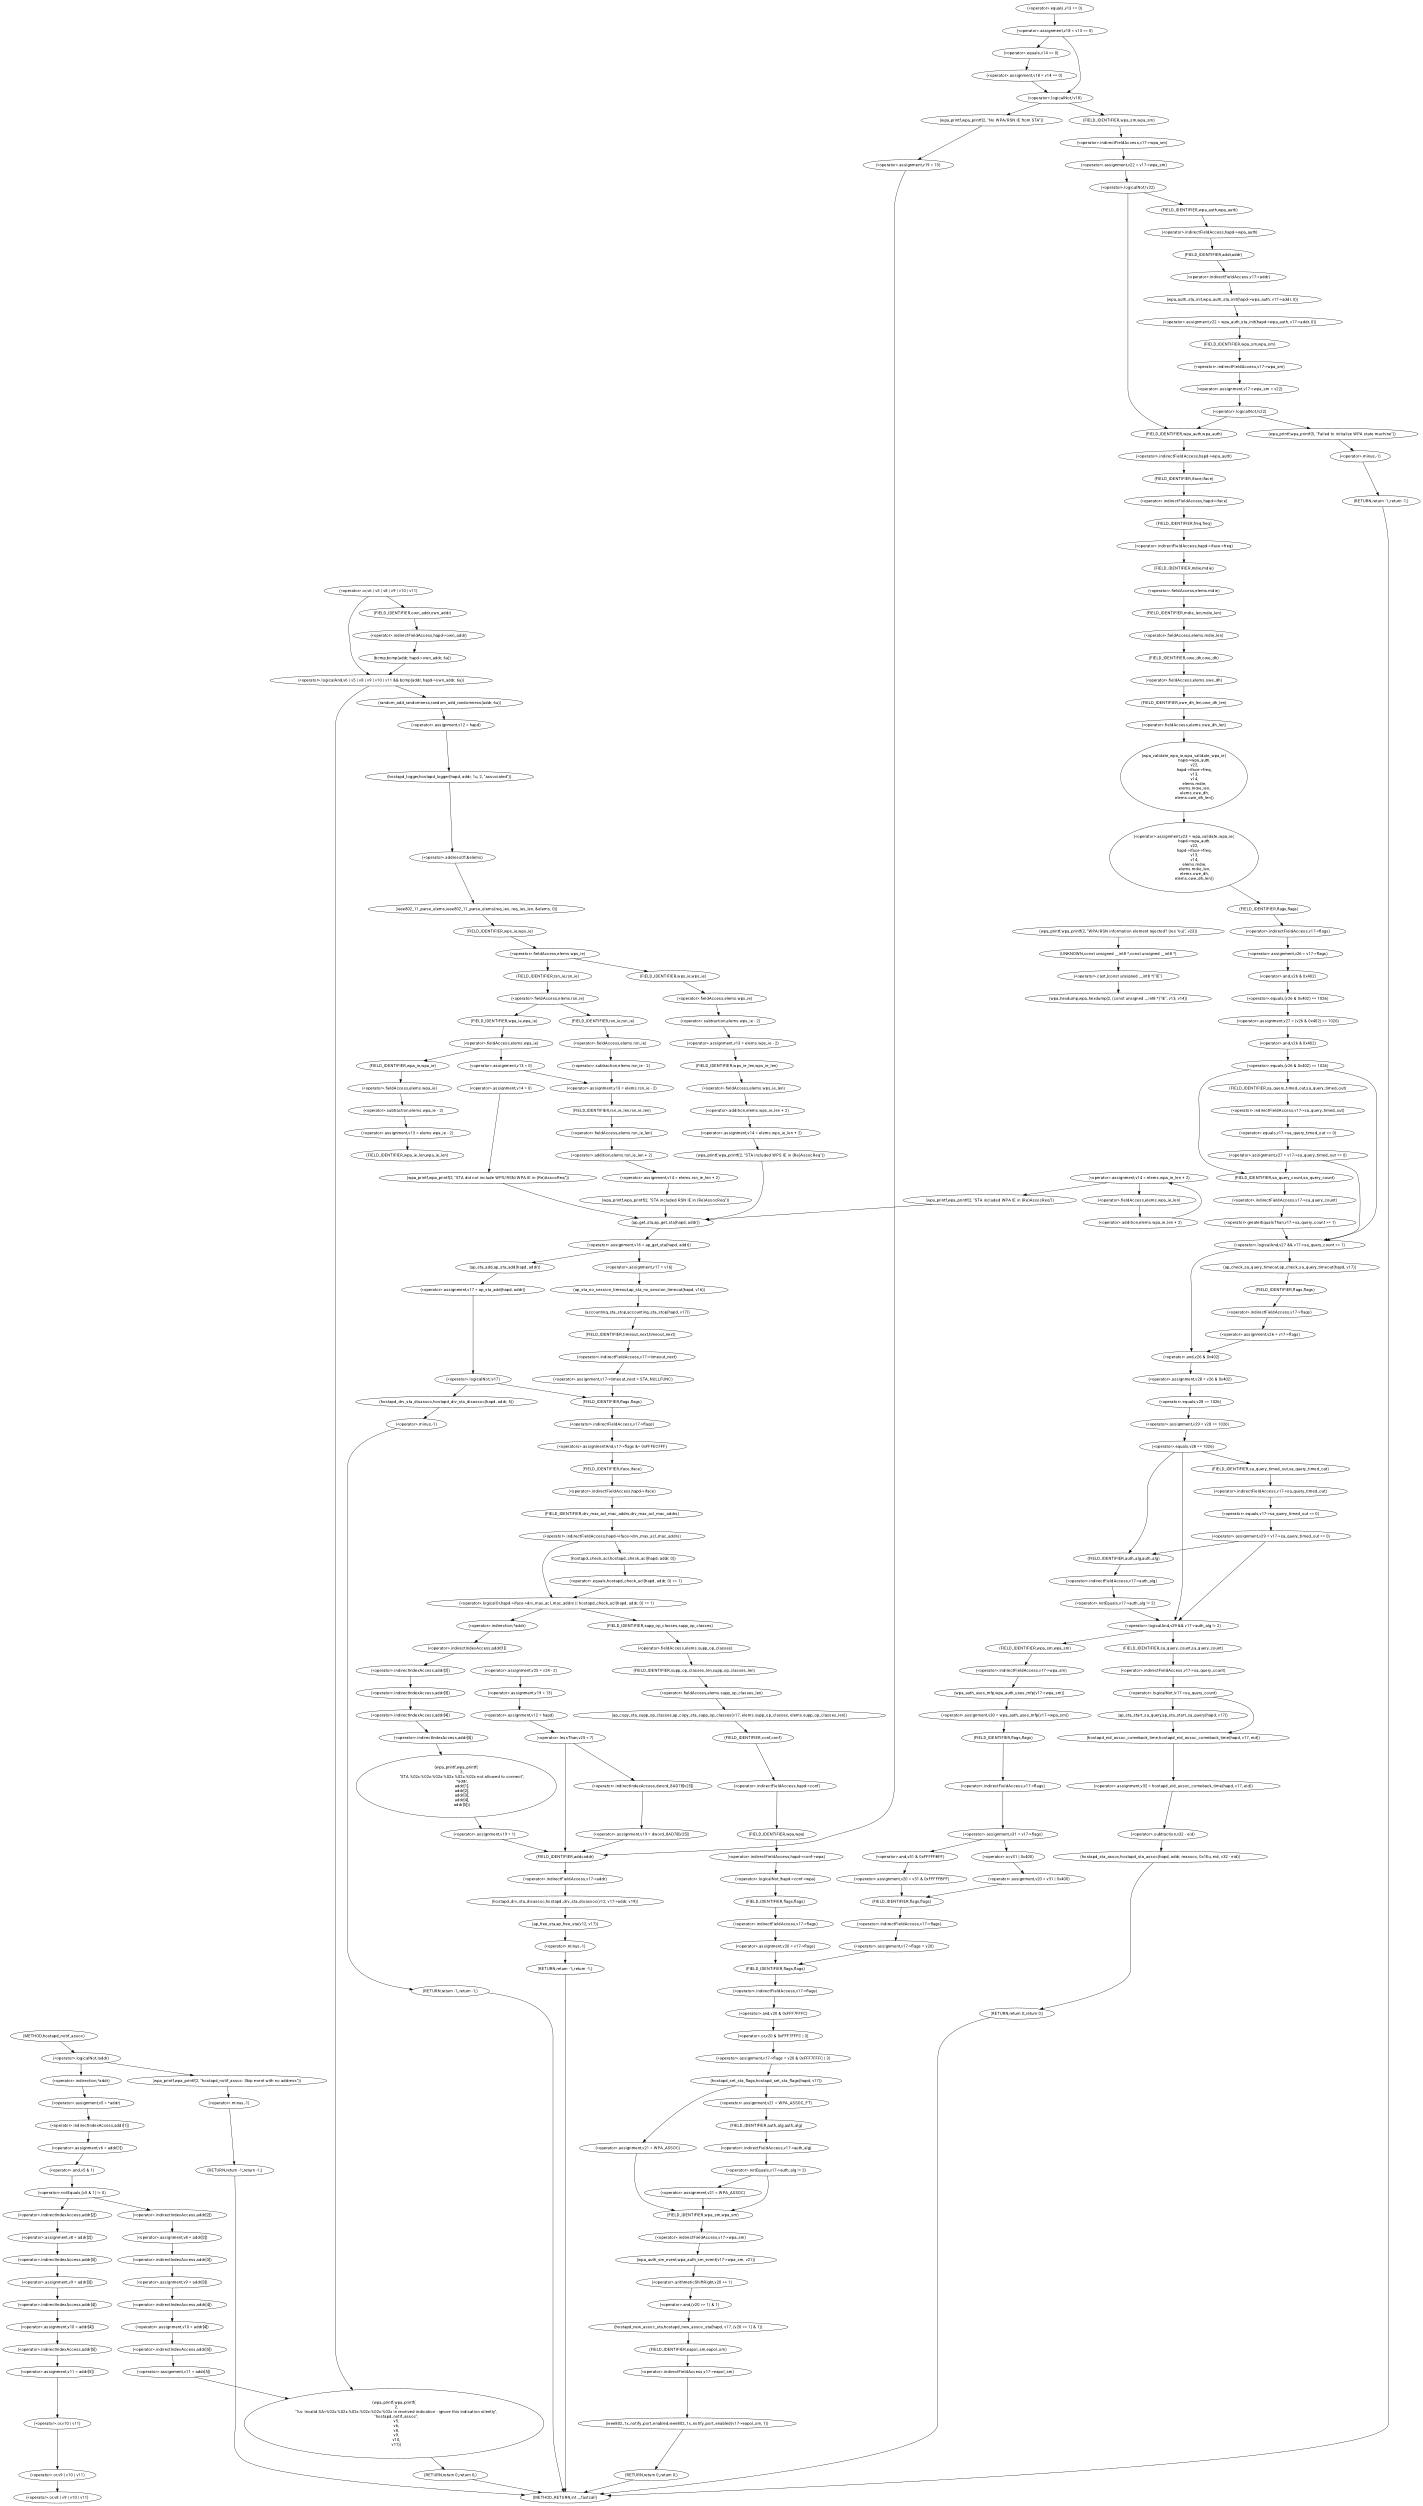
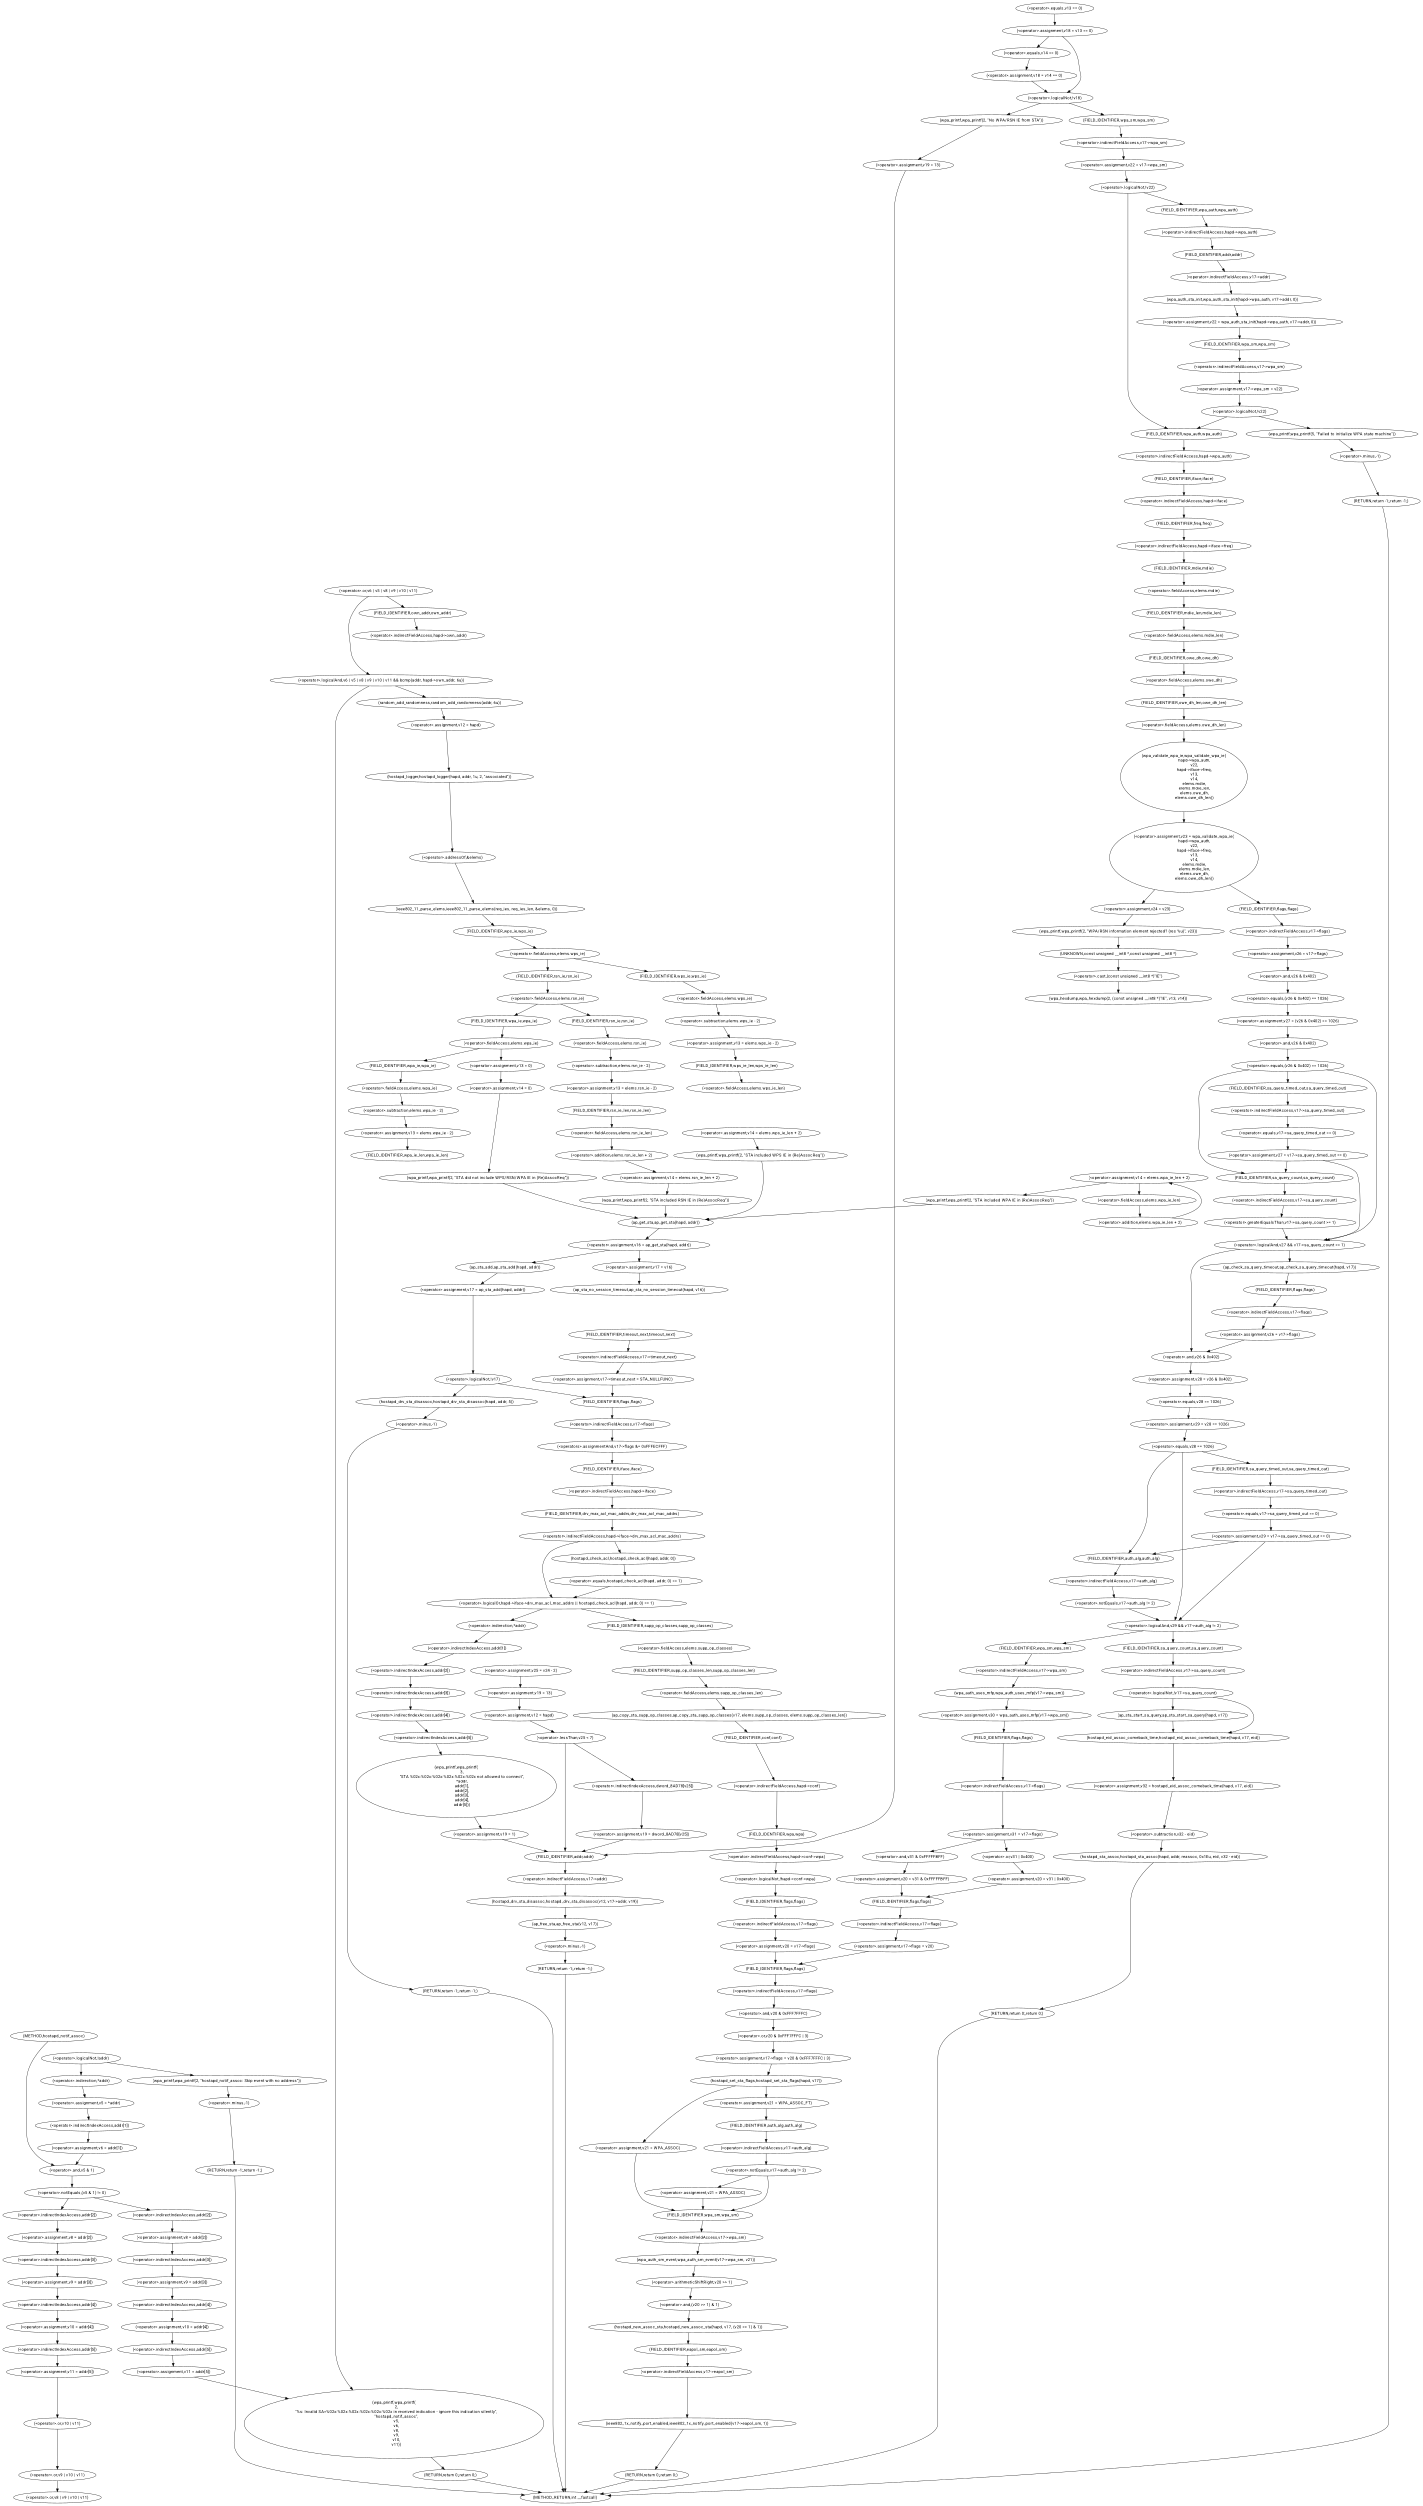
(412, 658) -> none
none -> (1137, 909)
(554, 1077) -> (501, 1076)
(747, 1111) -> none
(637, 1312) -> none
(671, 1636) -> none
(66, 2046) -> (27, 2105)
